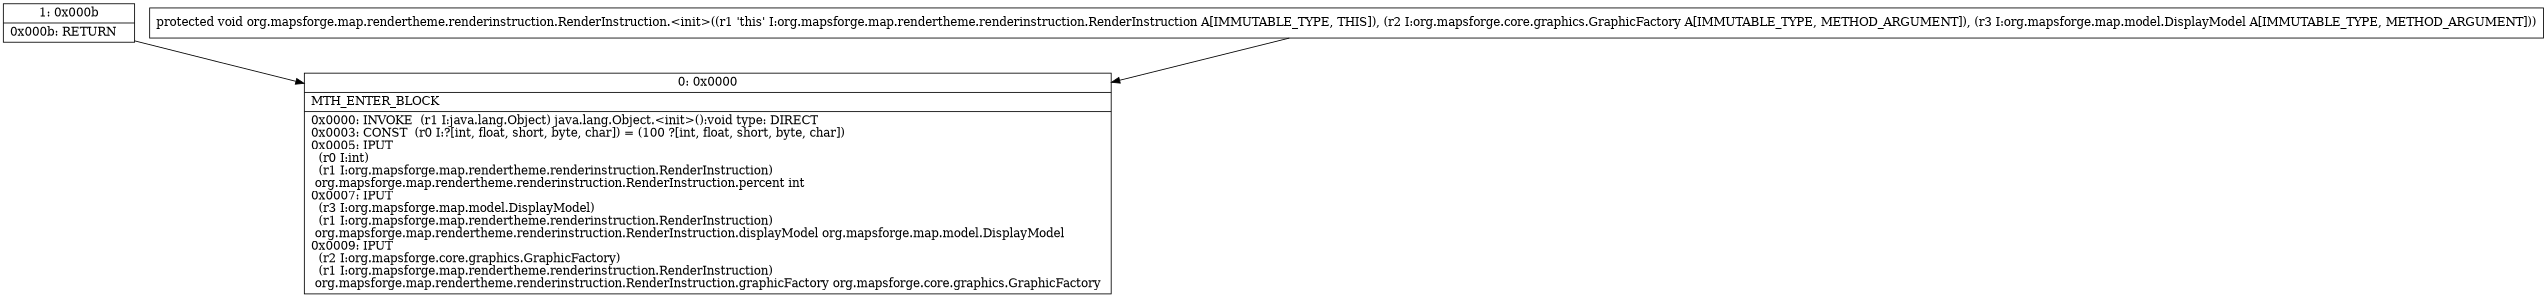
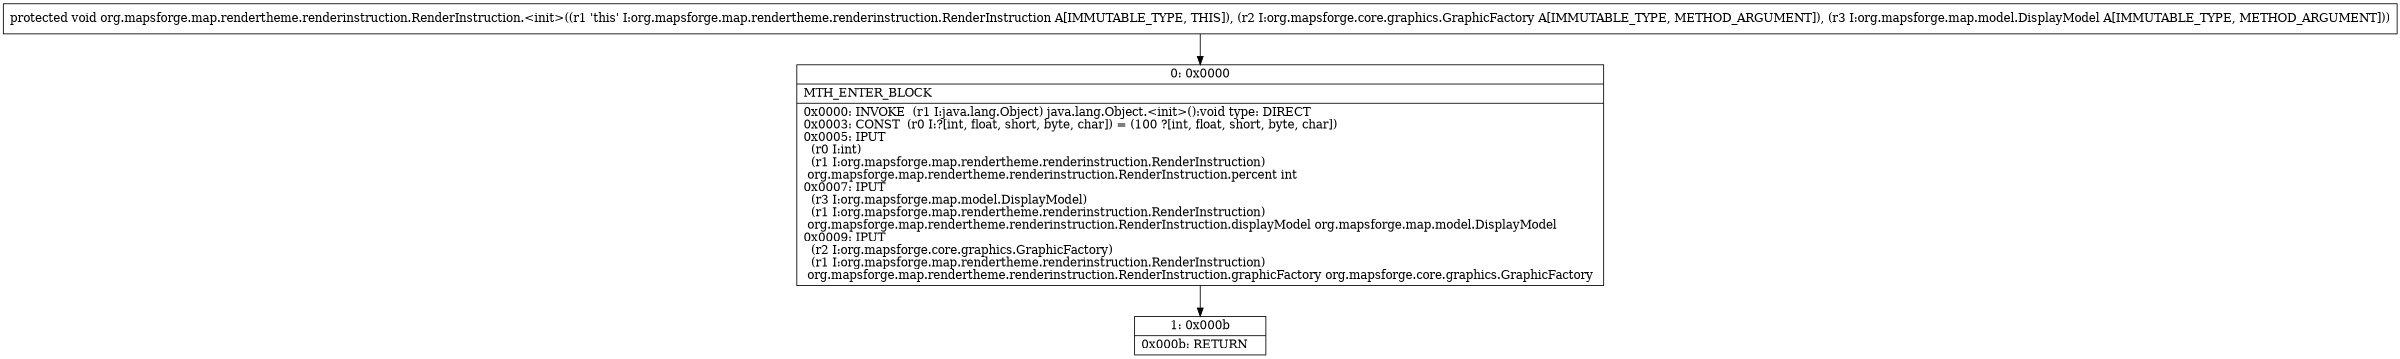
(215, 61) -> (1200, 297)
